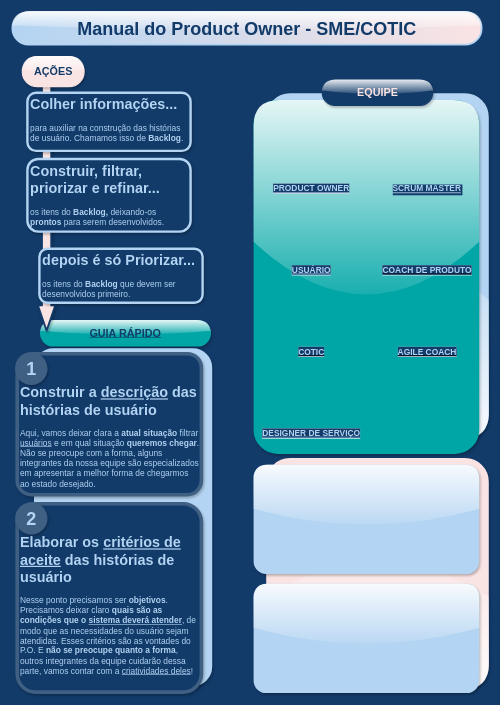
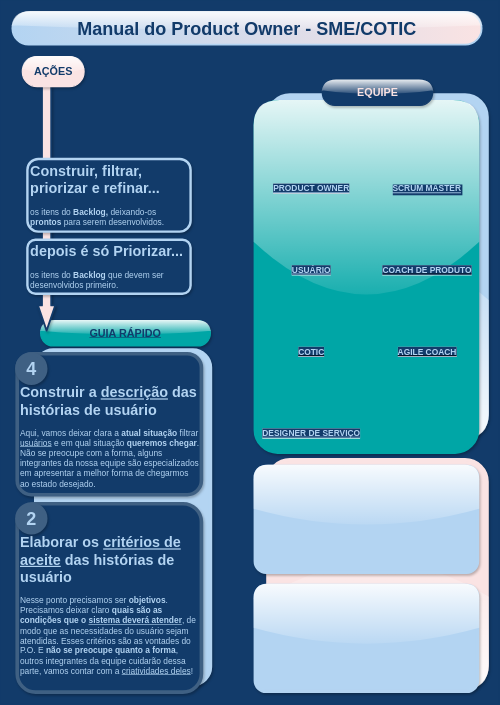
(109, 122) -> none
(121, 276) -> (109, 267)
(32, 369) -> (32, 369)
